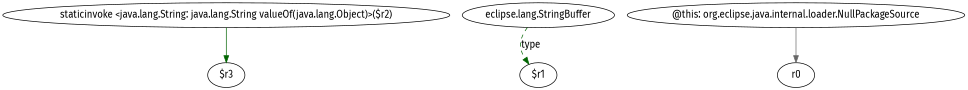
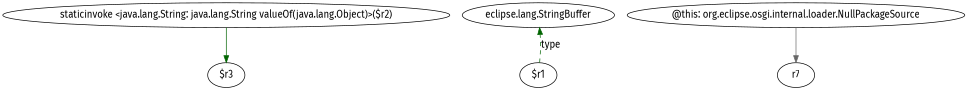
(796, 15) -> (796, 15)
(521, 43) -> (540, 49)
(796, 75) -> (796, 75)
